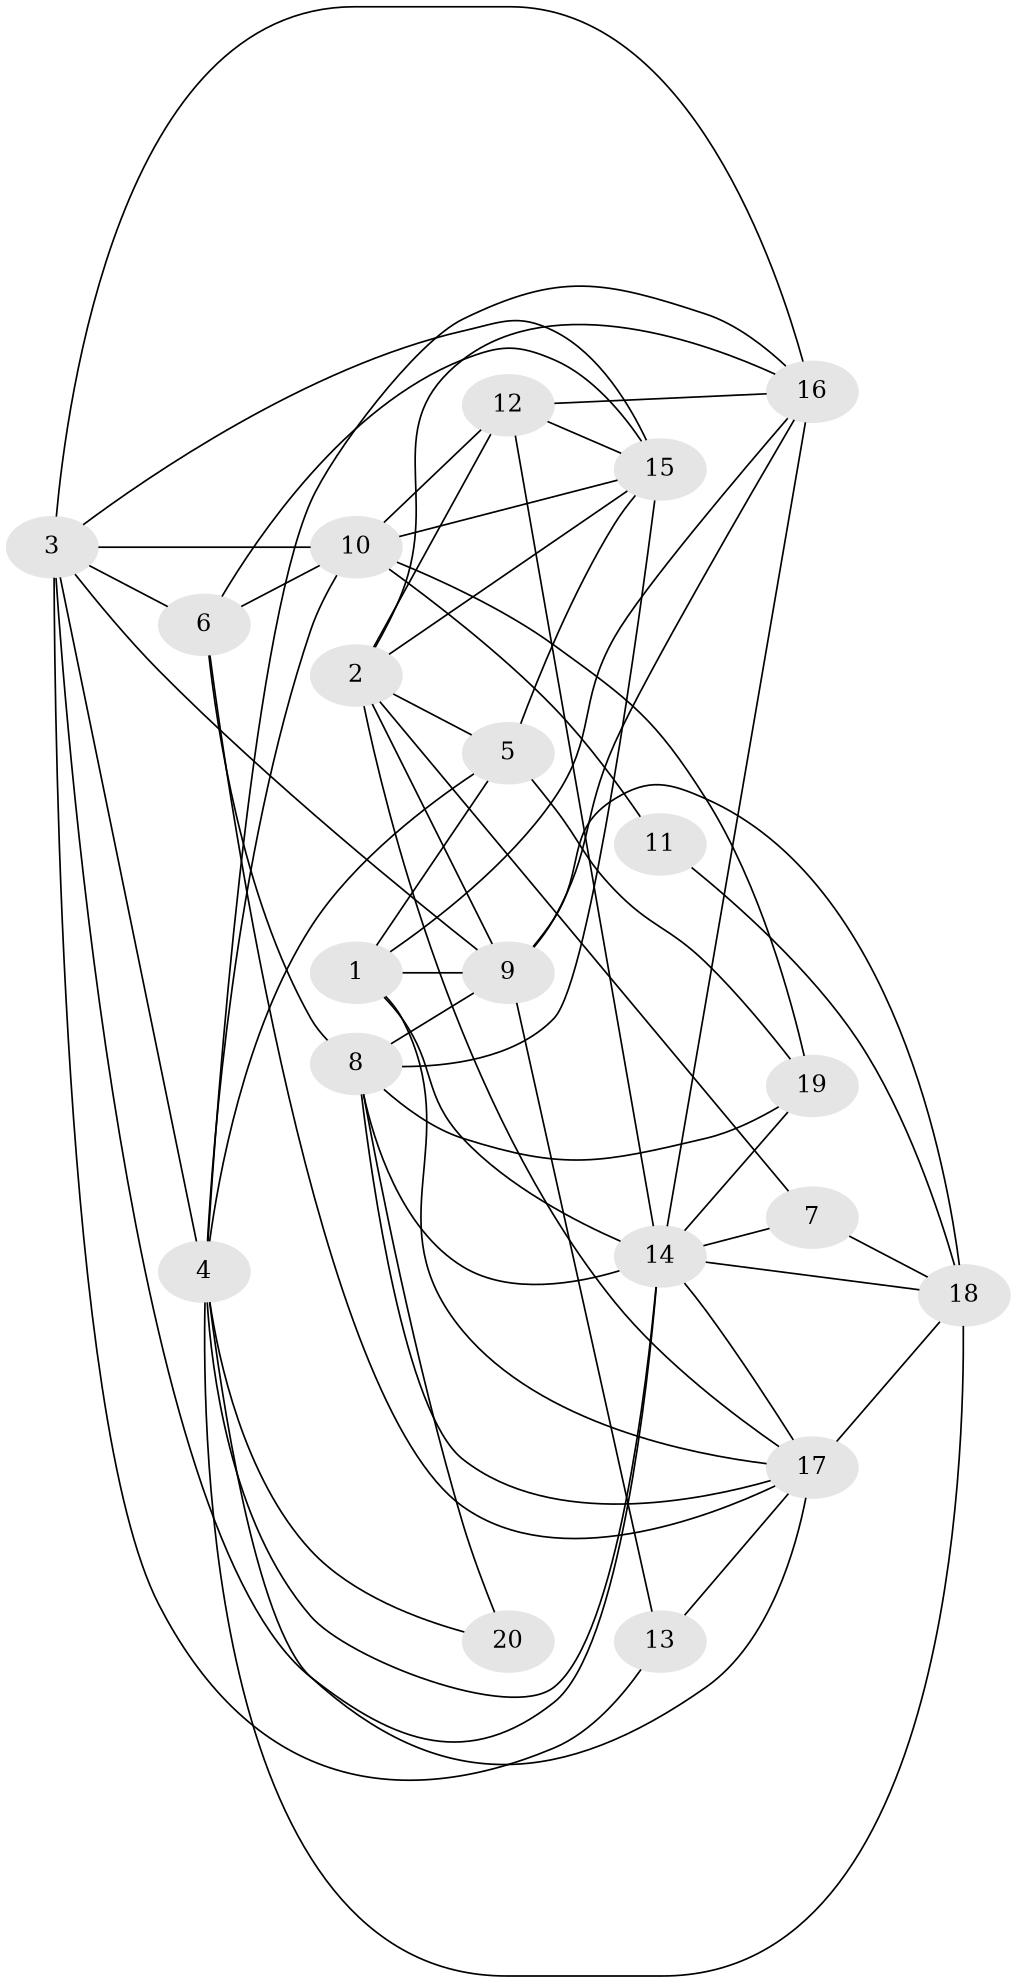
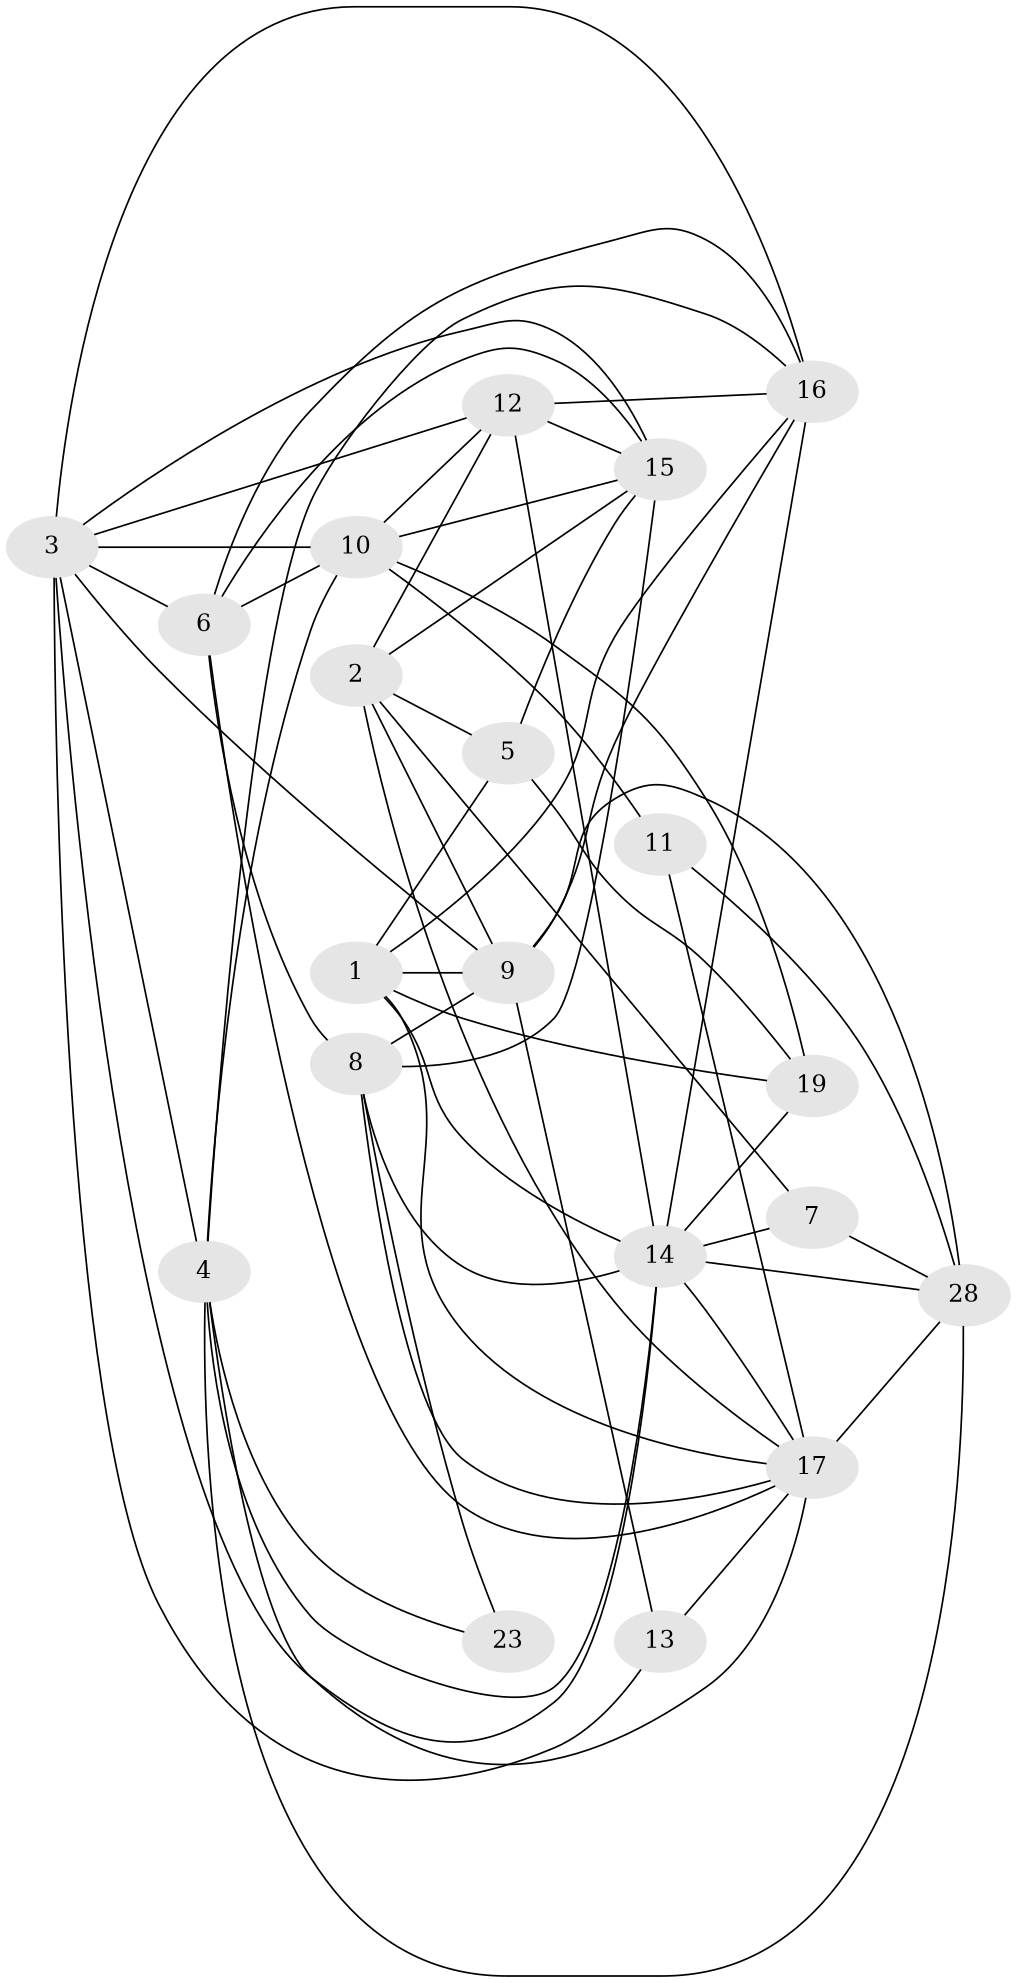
(435, 388) -> (466, 288)
none -> (280, 476)
(279, 987) -> none
none -> (736, 1156)
(577, 1160) -> (577, 1048)
(964, 1295) -> (964, 1295)
(508, 1642) -> (508, 1642)
